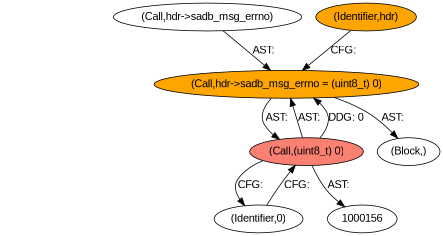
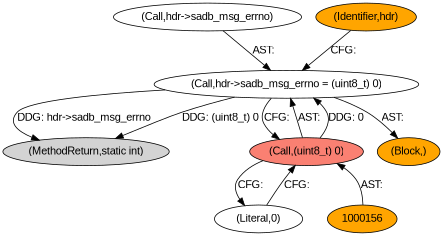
(286, 84) -> (286, 84)
(278, 118) -> (278, 118)
none -> (86, 152)
(409, 152) -> (409, 152)
(323, 185) -> (358, 184)
(259, 219) -> (259, 219)
(362, 219) -> (362, 219)
